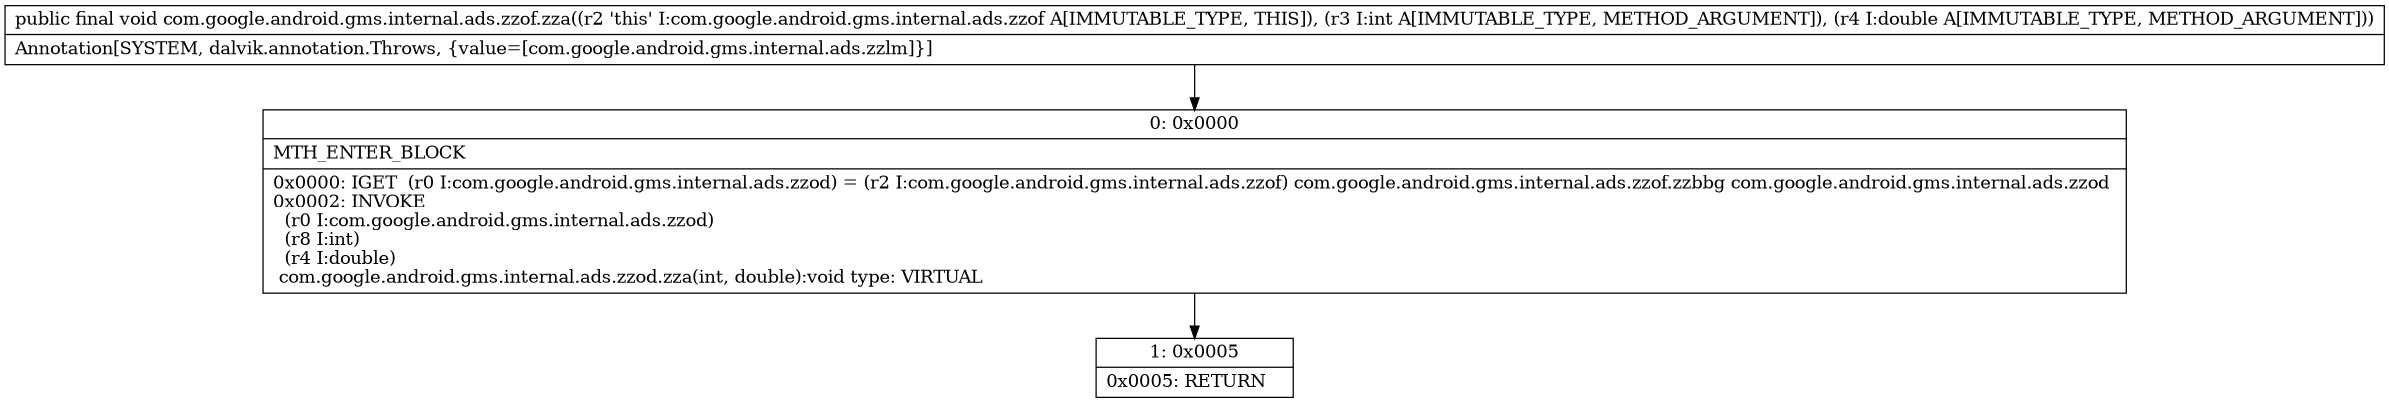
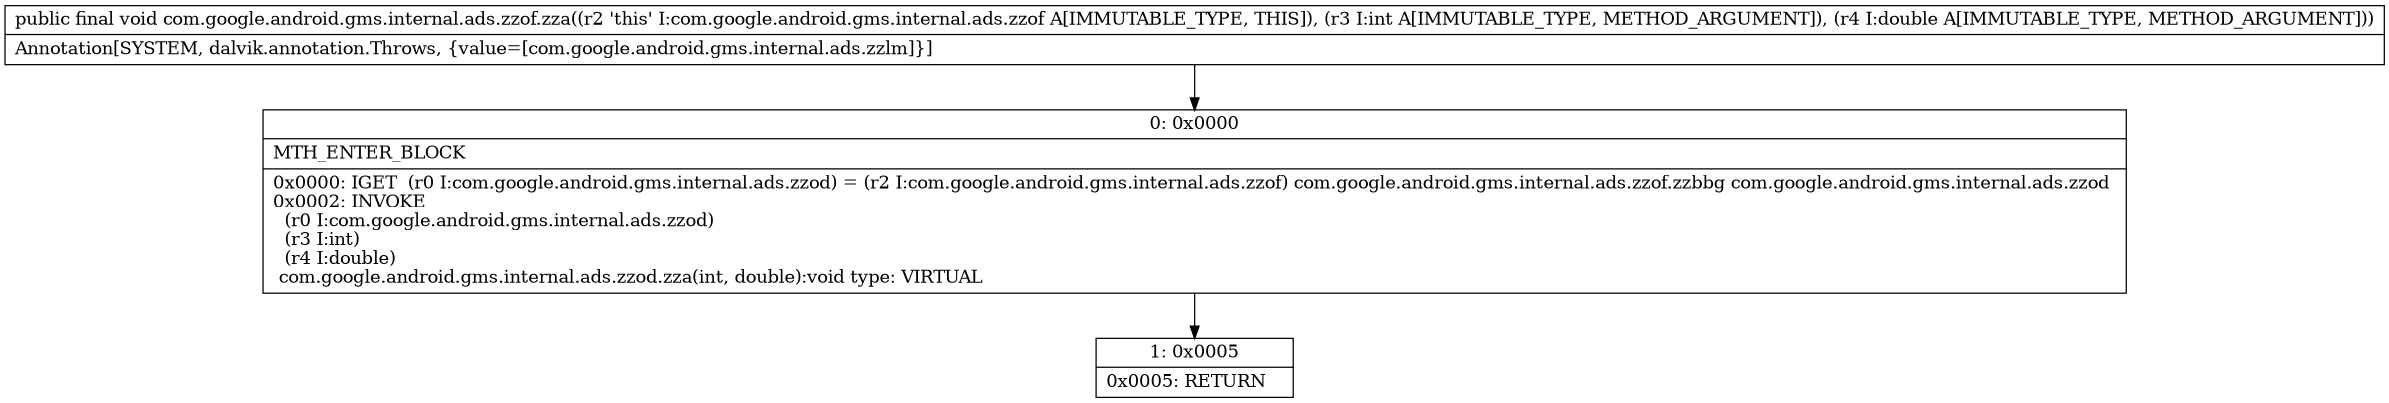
(317, 240) -> (317, 240)
